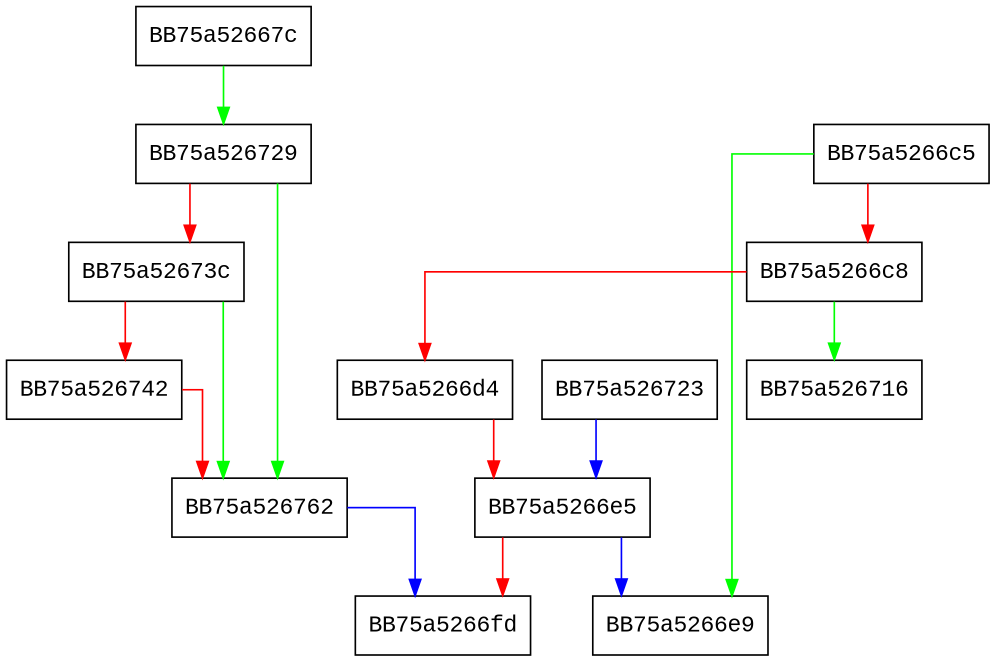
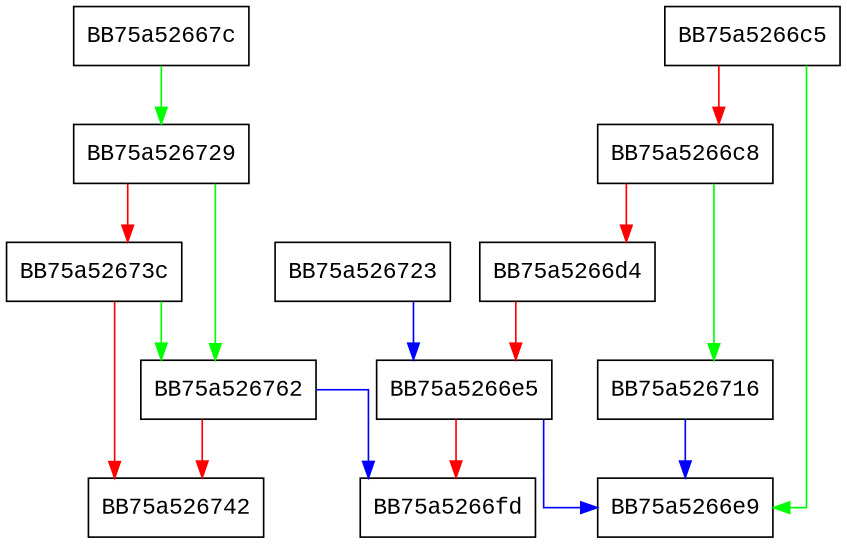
(203, 415) -> (202, 440)
none -> (685, 440)
